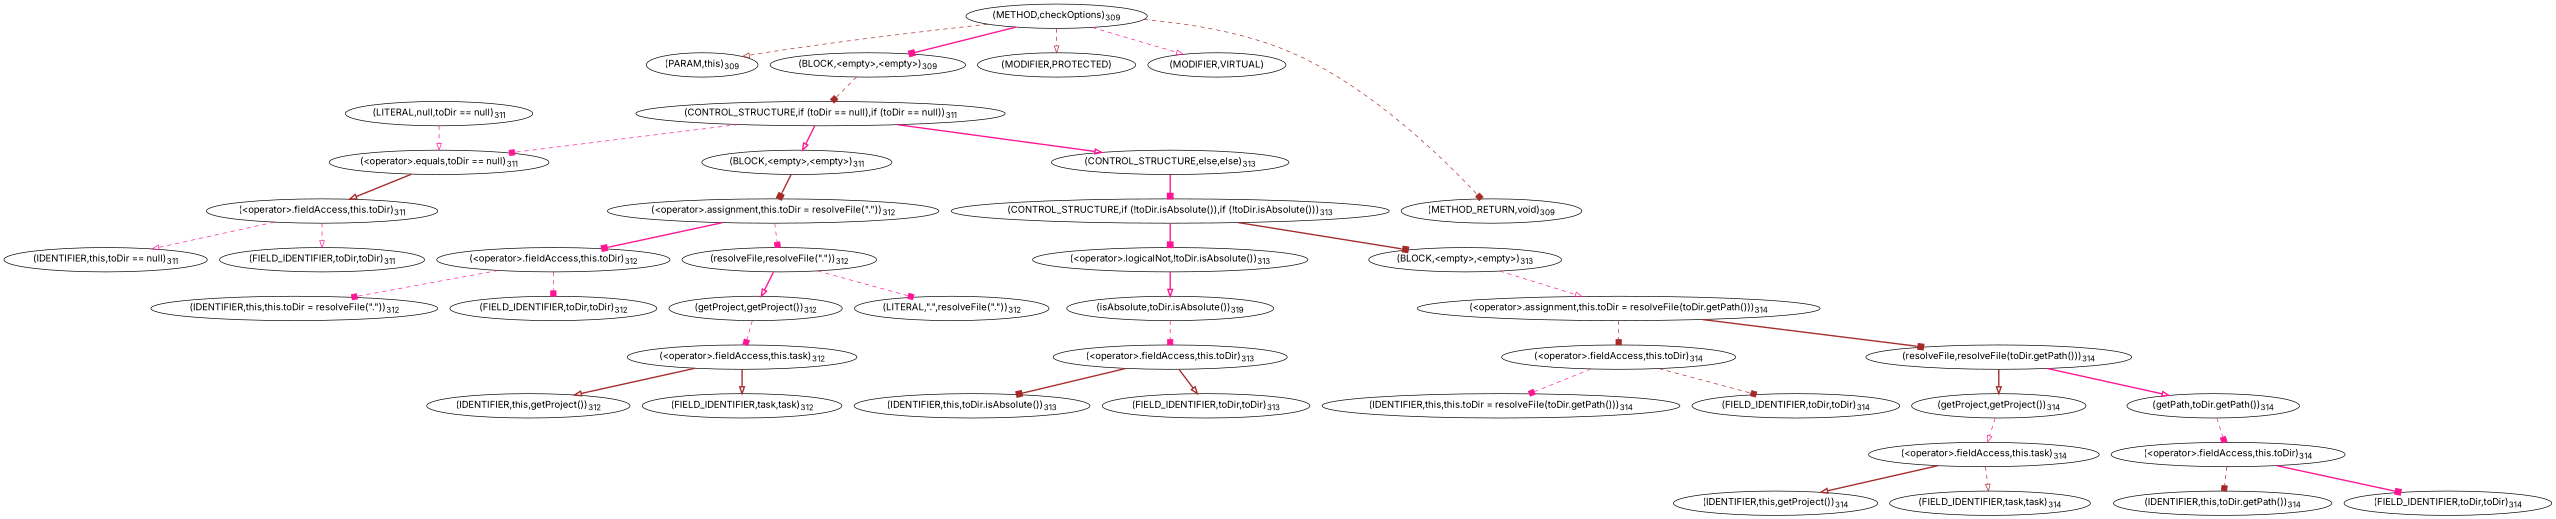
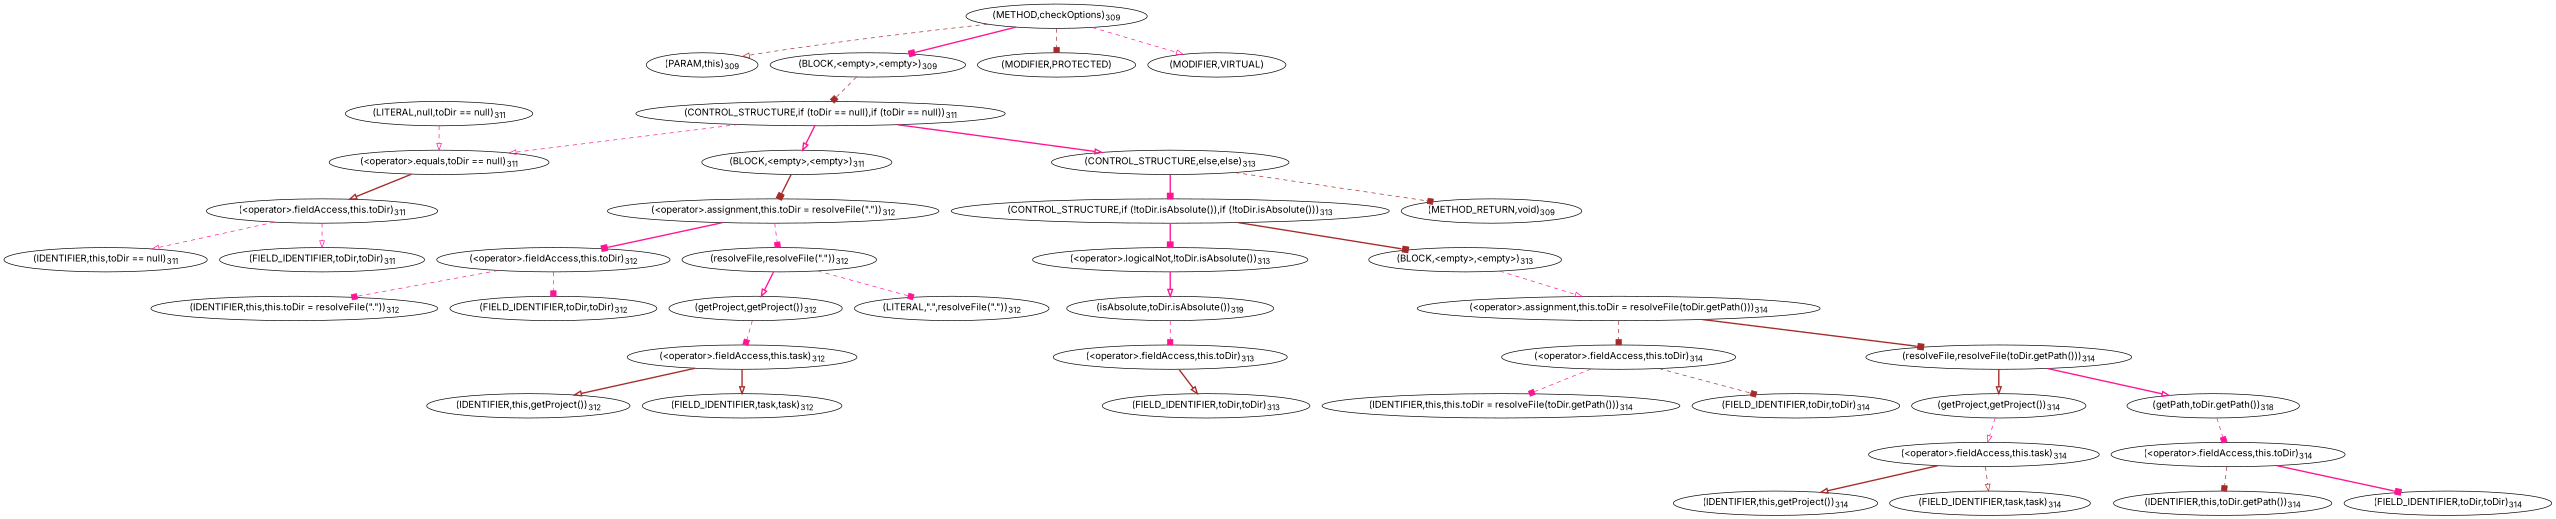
(1057, 37) -> (1057, 37)
(1328, 71) -> (1331, 187)
(627, 138) -> (627, 138)
(2267, 405) -> (2267, 405)
(972, 406) -> none
